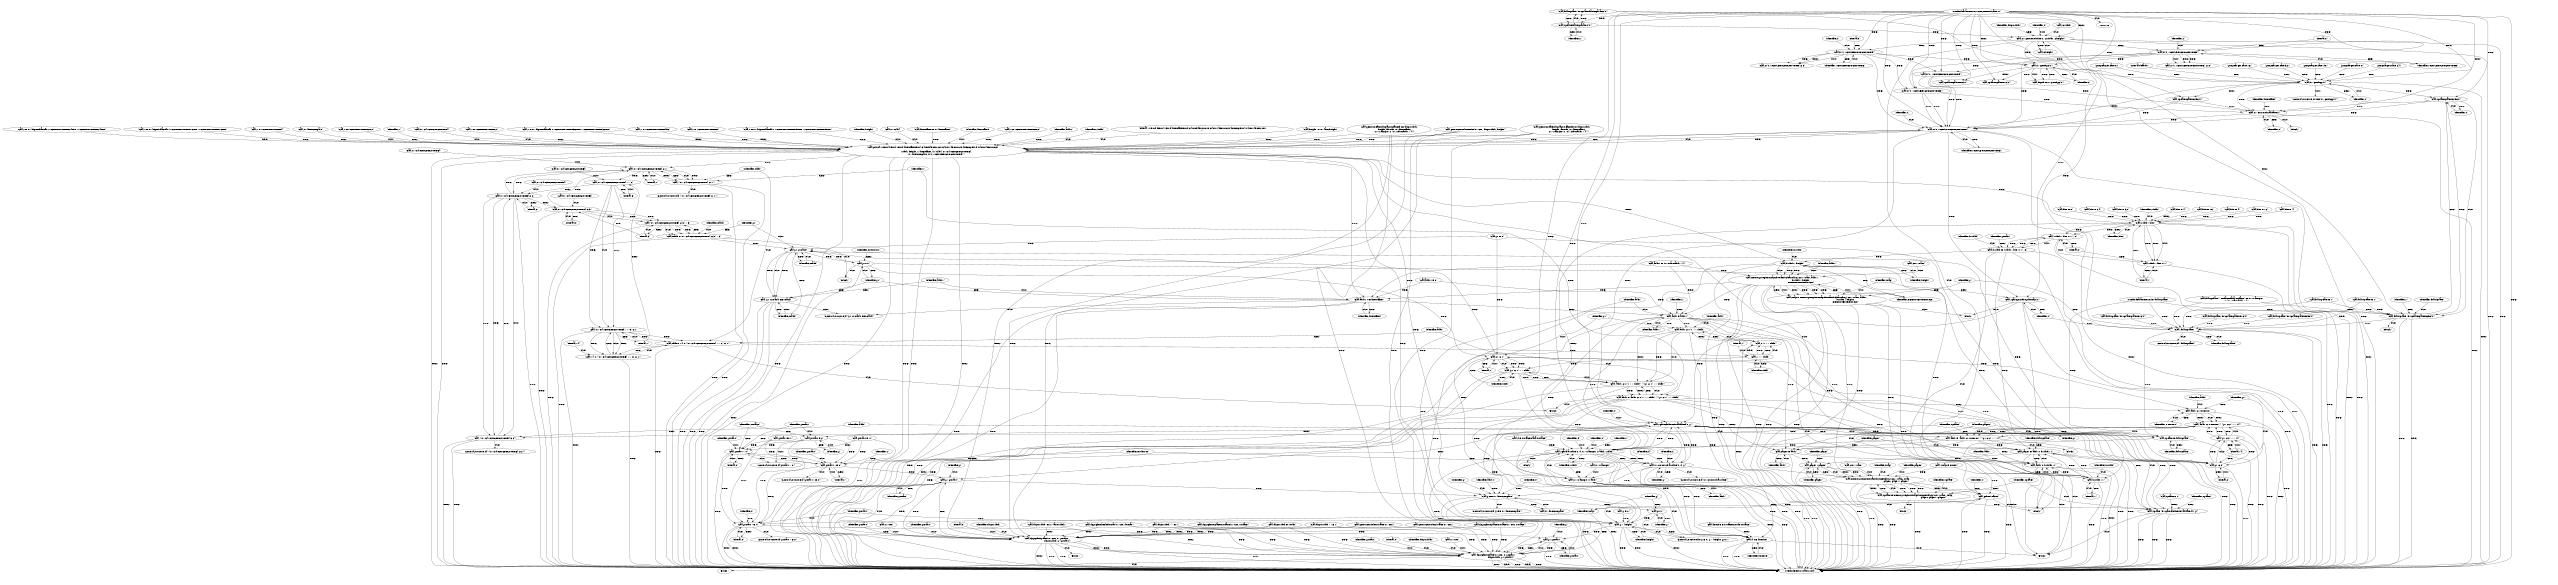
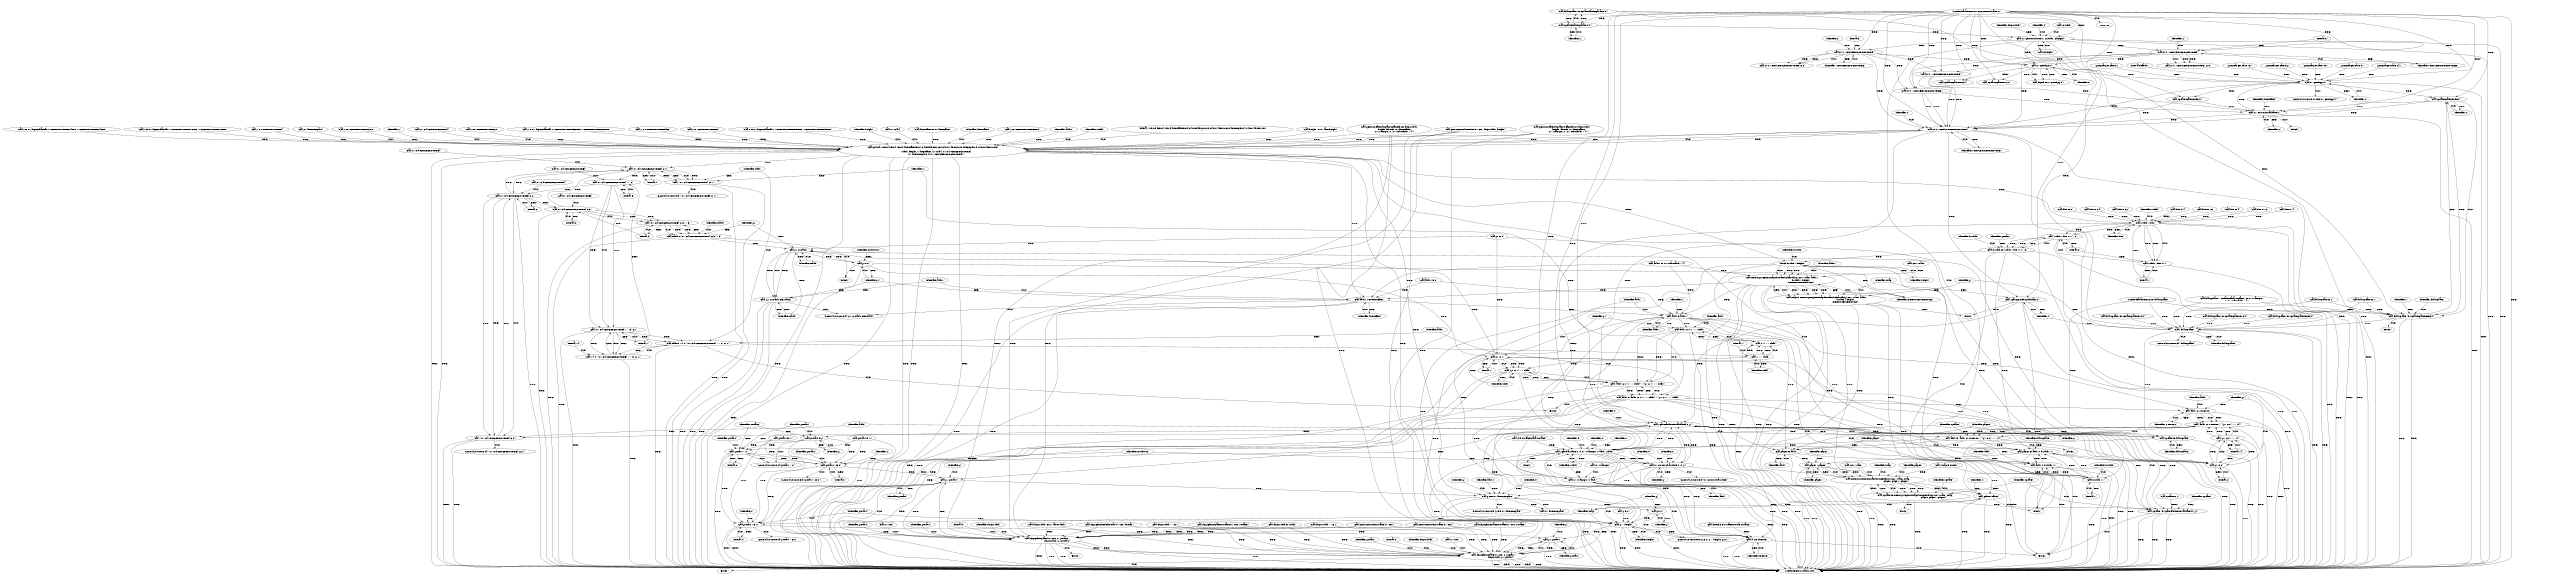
(1792, 264) -> (1792, 264)
